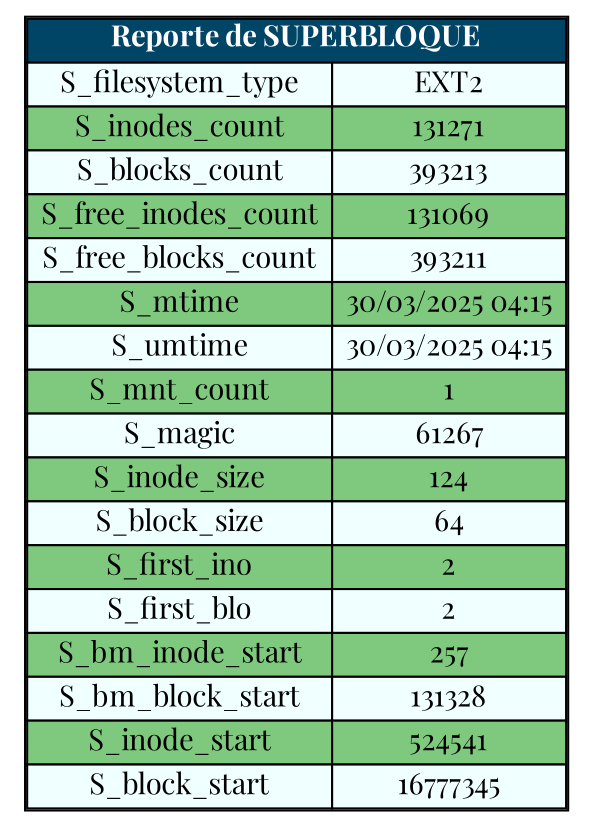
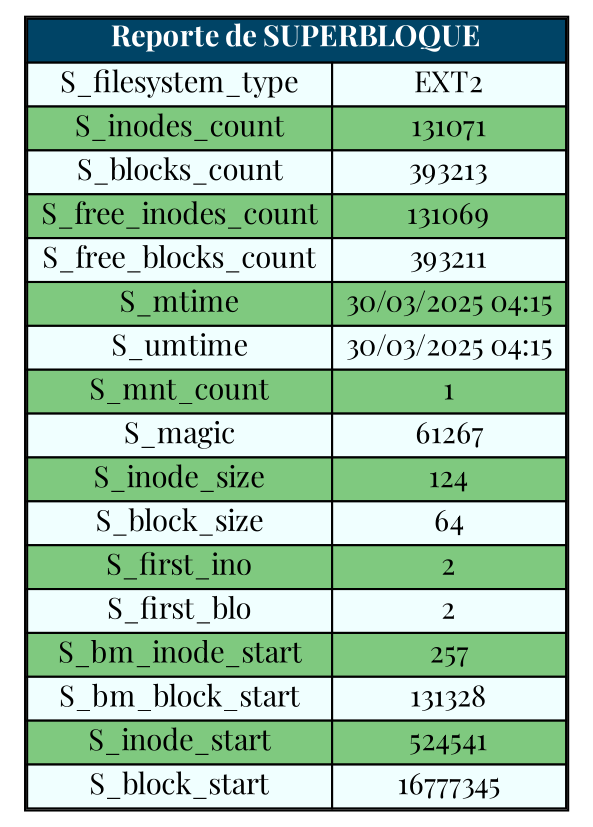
(449, 127) -> (449, 127)
